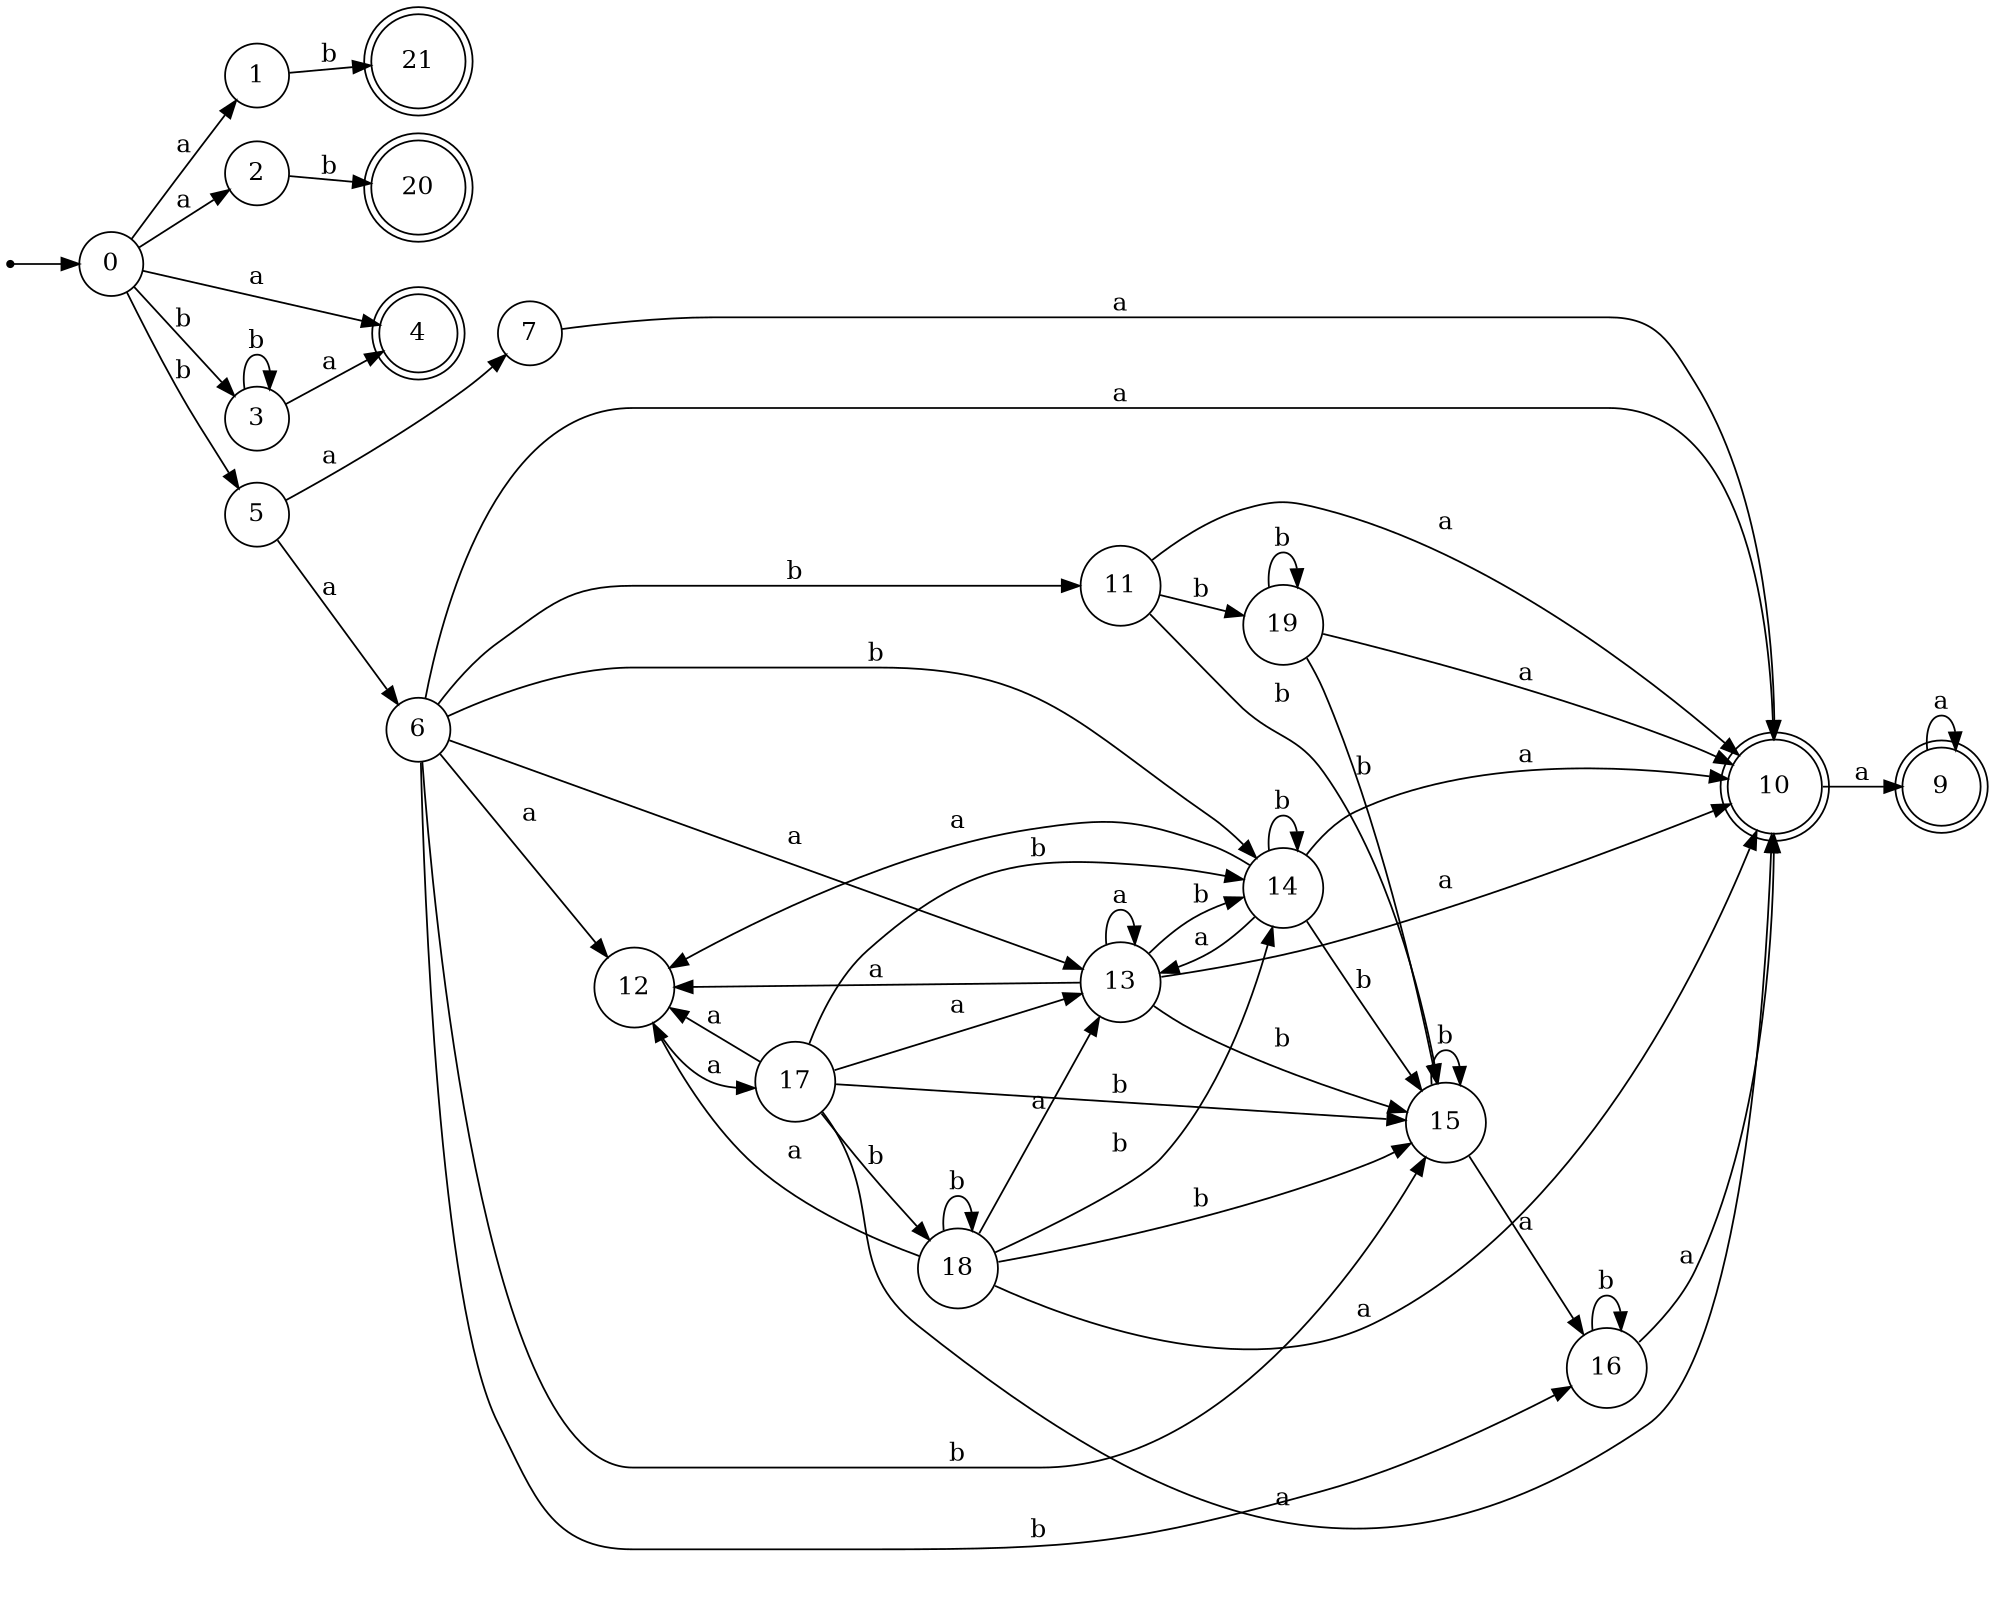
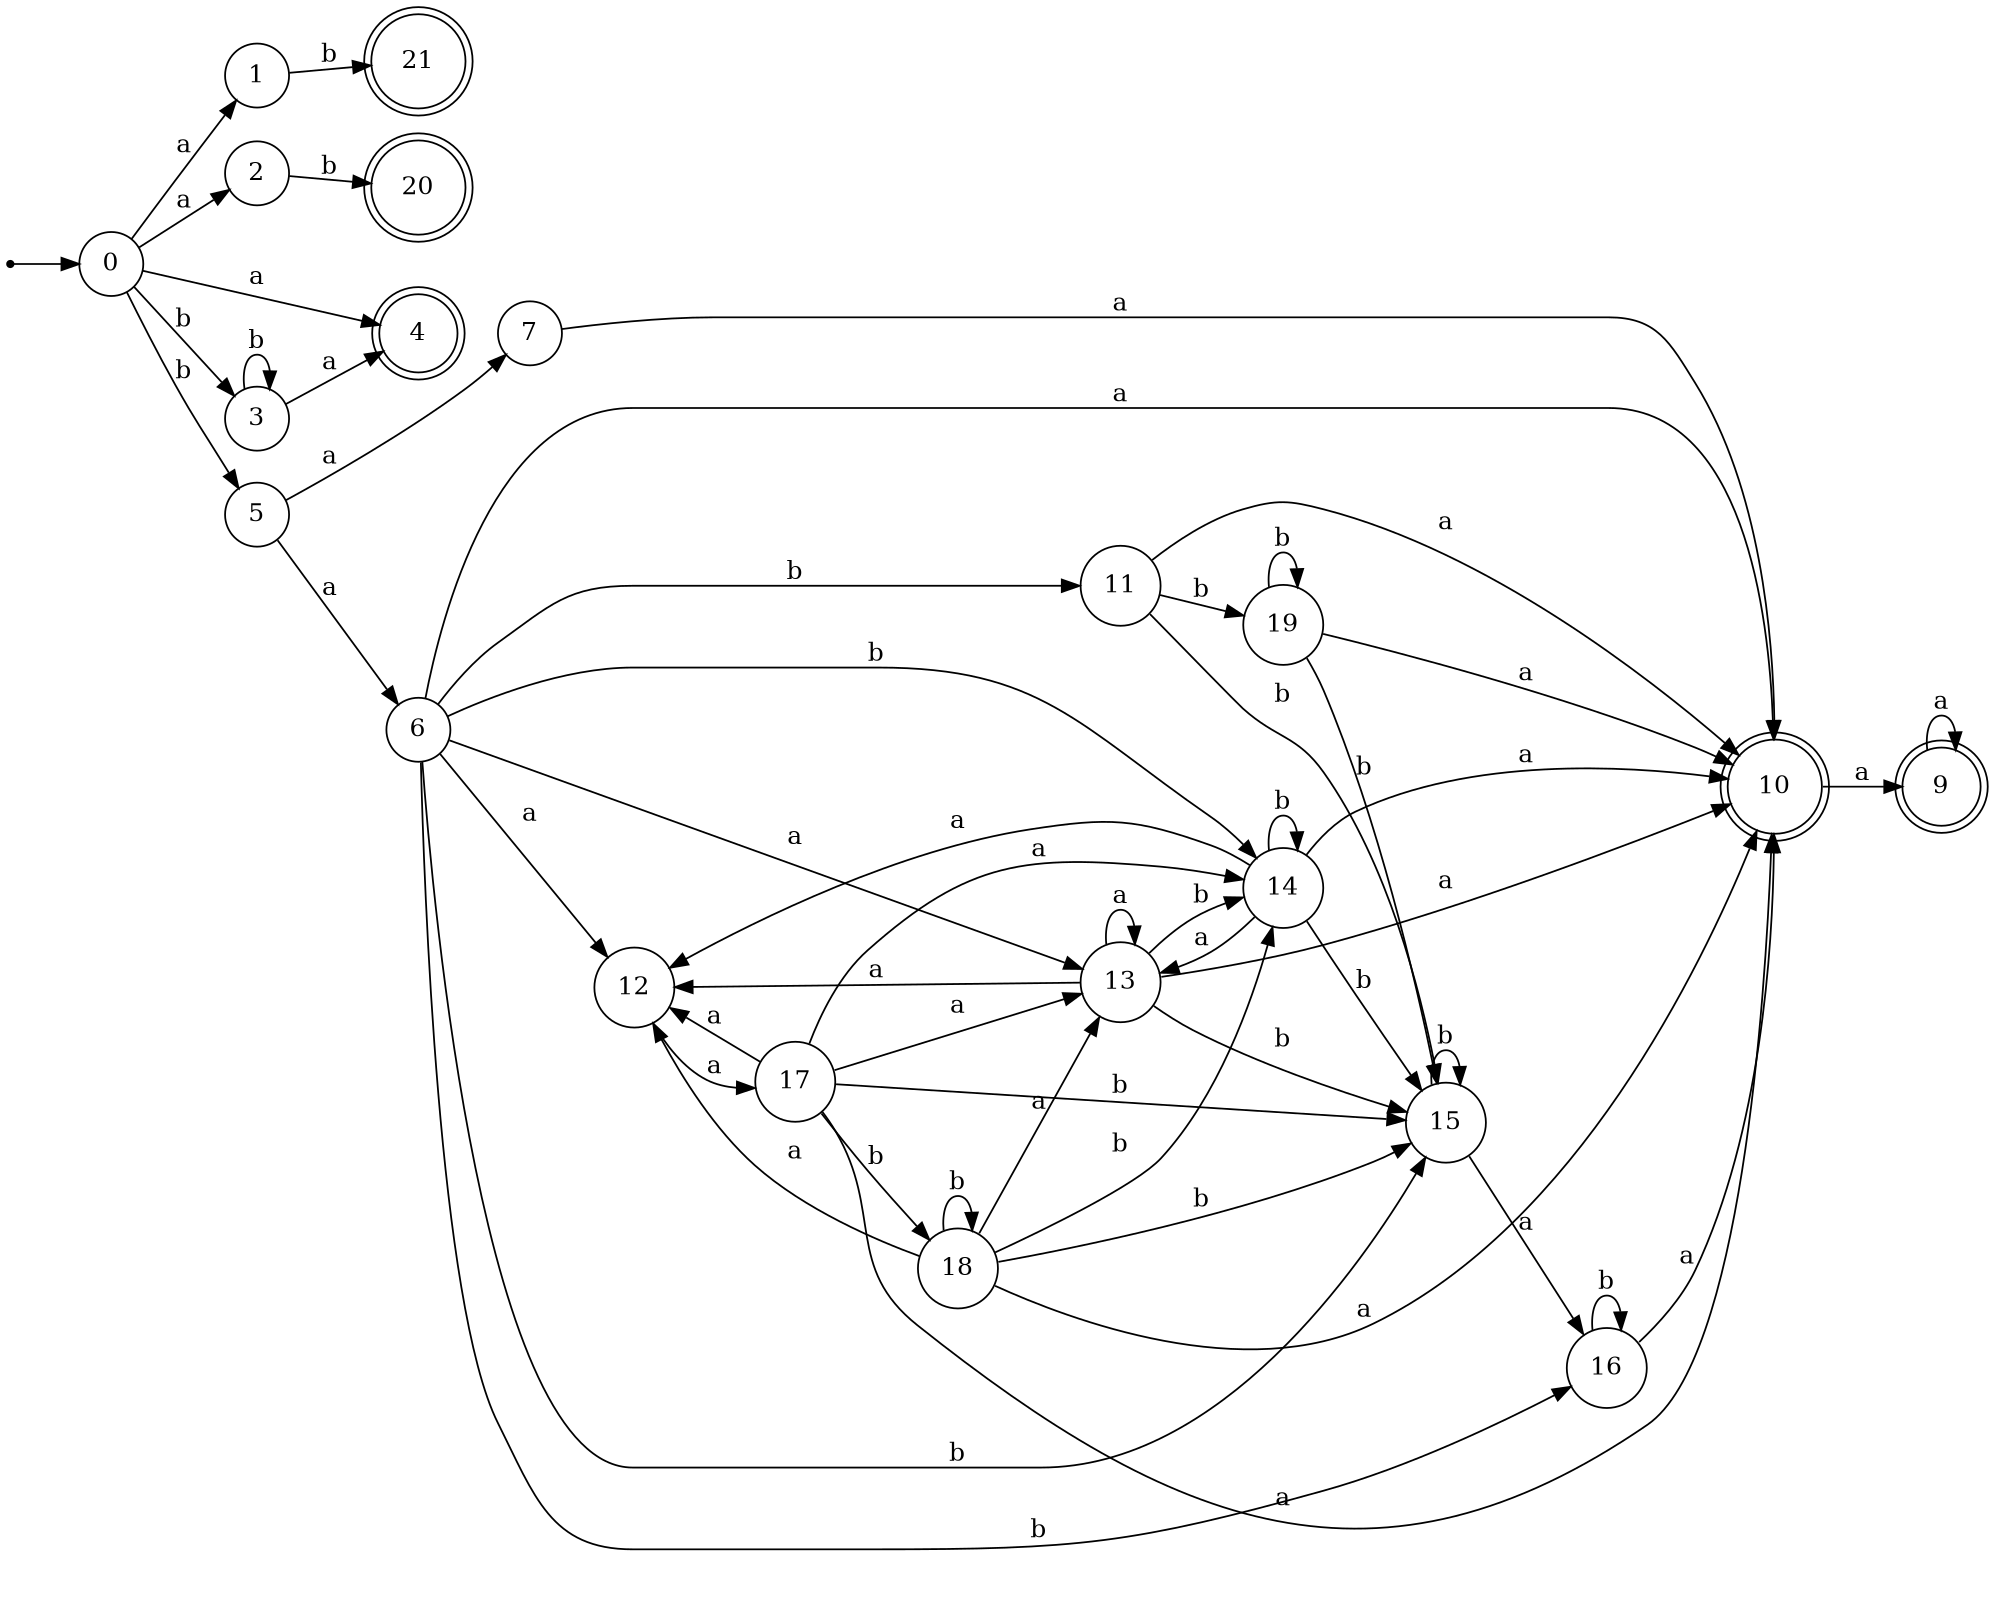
(1039, 850) -> (1039, 850)
